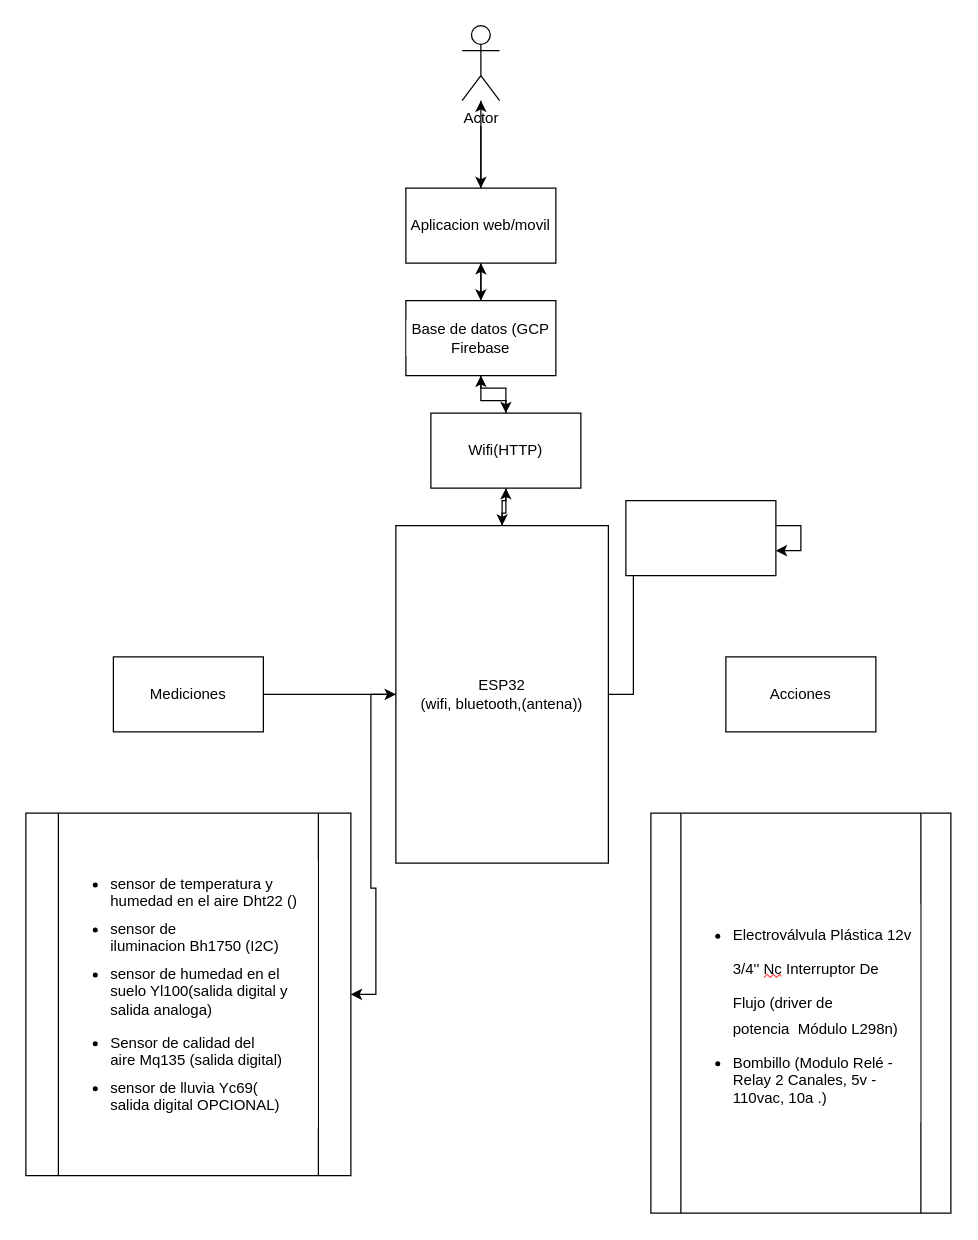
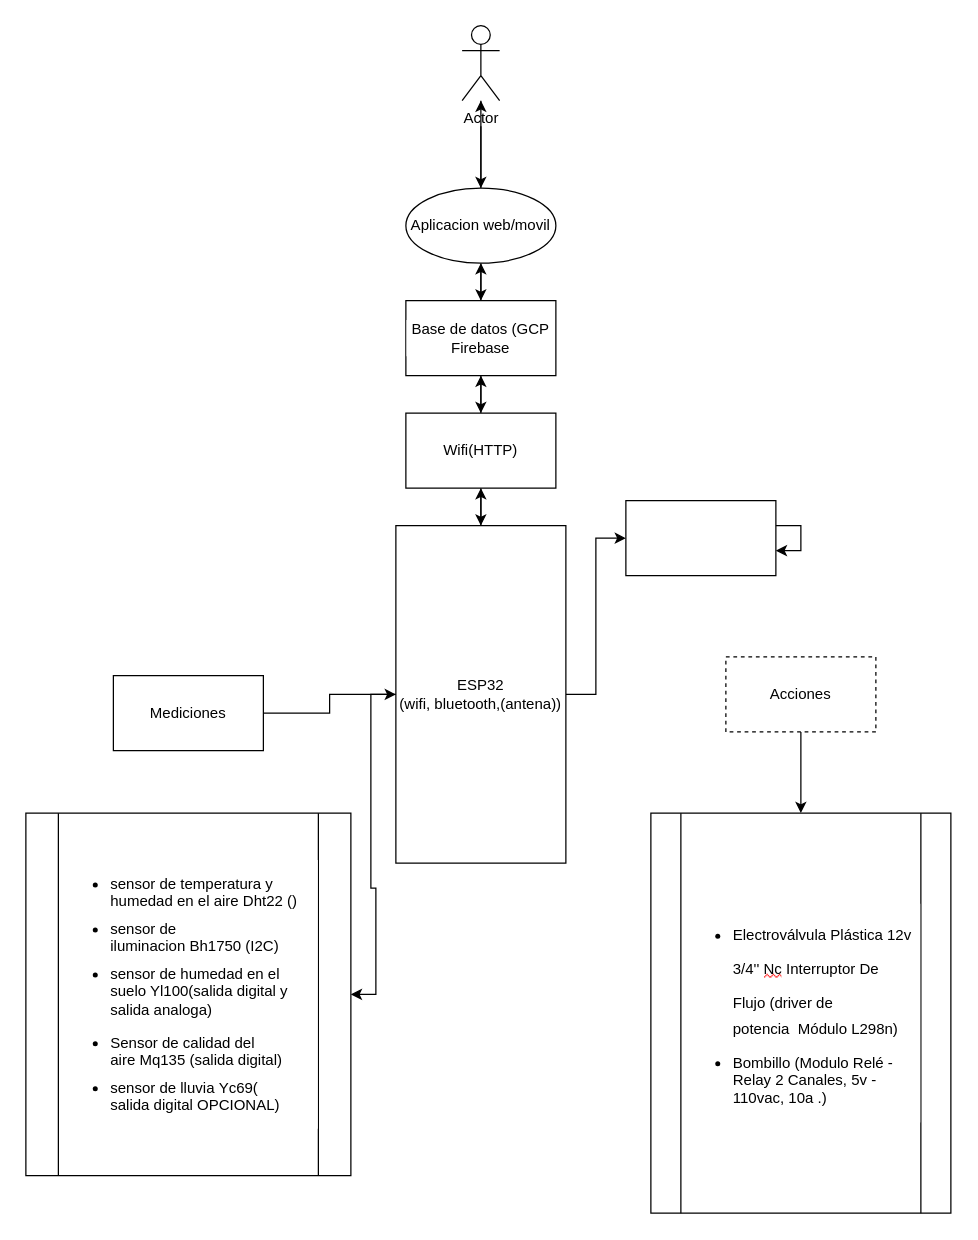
(481, 226) -> (481, 226)
(506, 451) -> (481, 451)
(188, 694) -> (188, 713)
(502, 694) -> (481, 694)
(801, 694) -> (801, 694)
none -> (801, 768)
